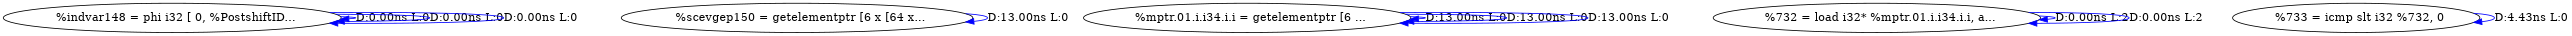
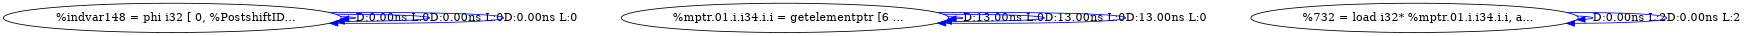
(797, 18) -> none
(2356, 18) -> none
